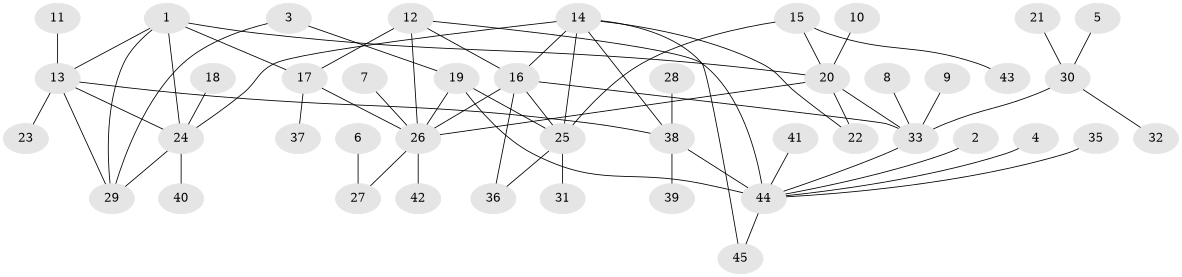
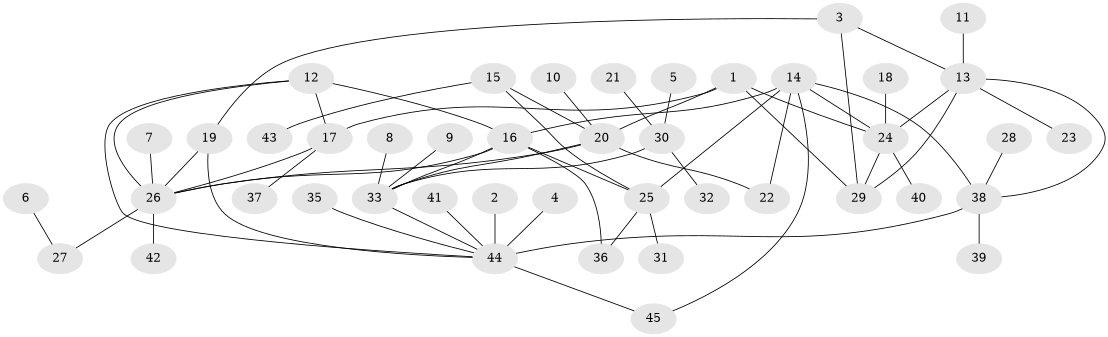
(112, 48) -> (902, 48)
(506, 106) -> none
